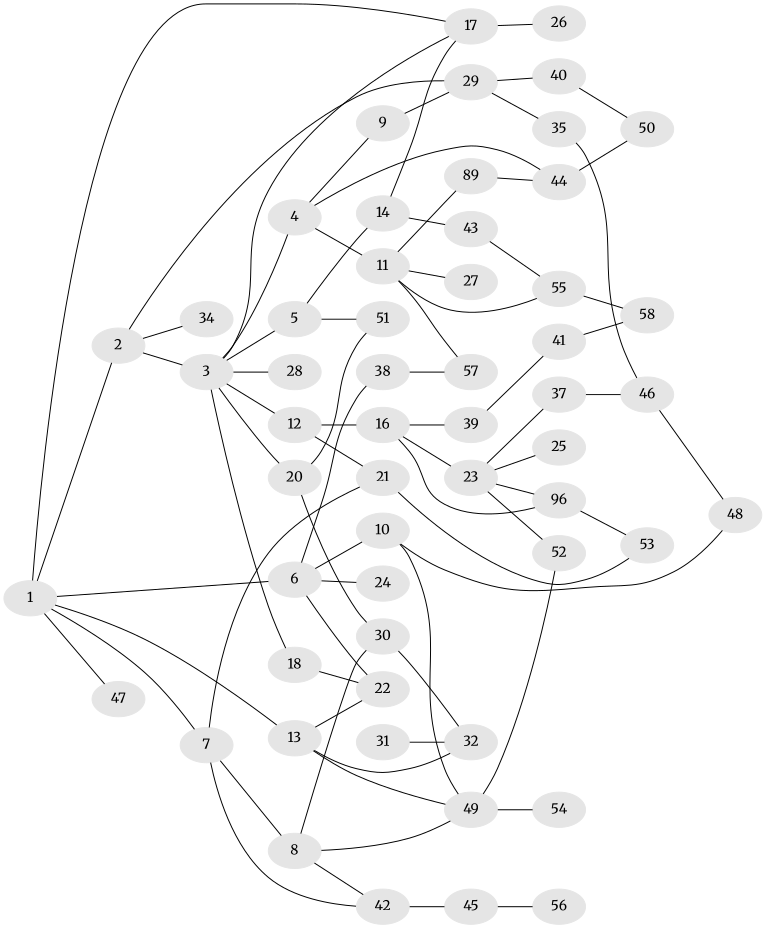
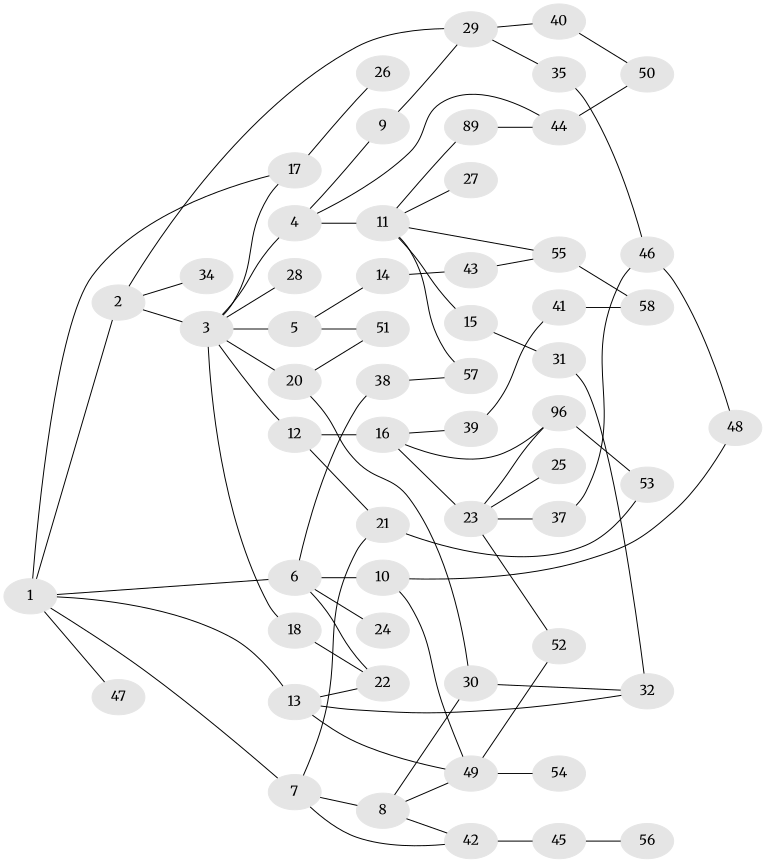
(420, 117) -> none
none -> (471, 323)
